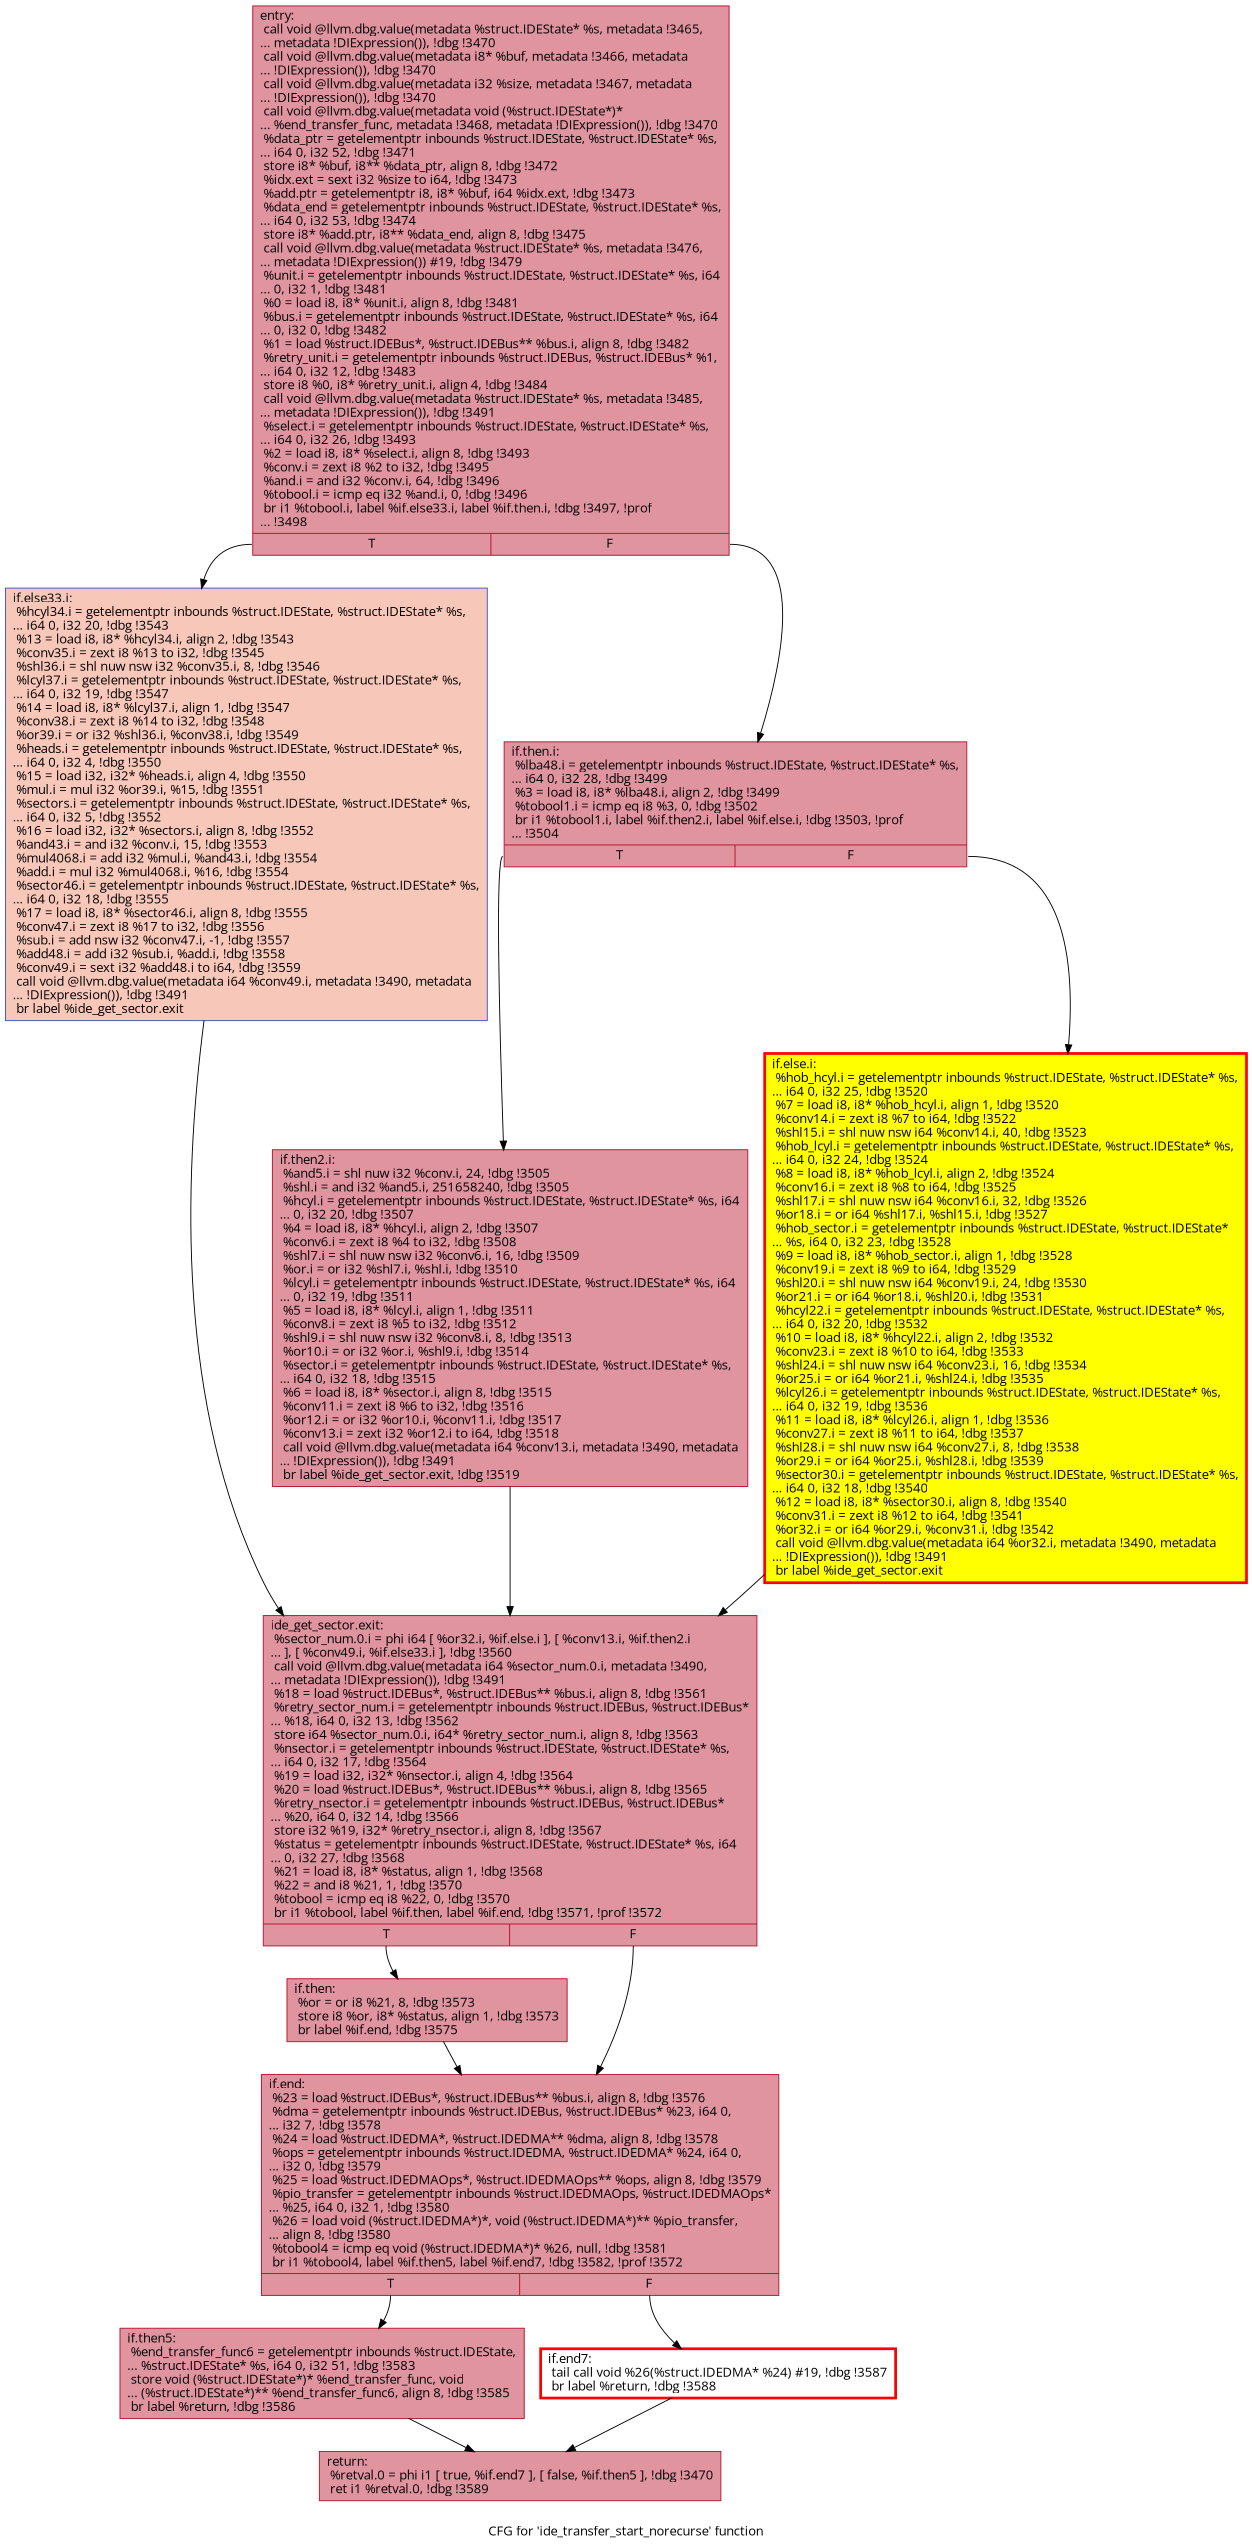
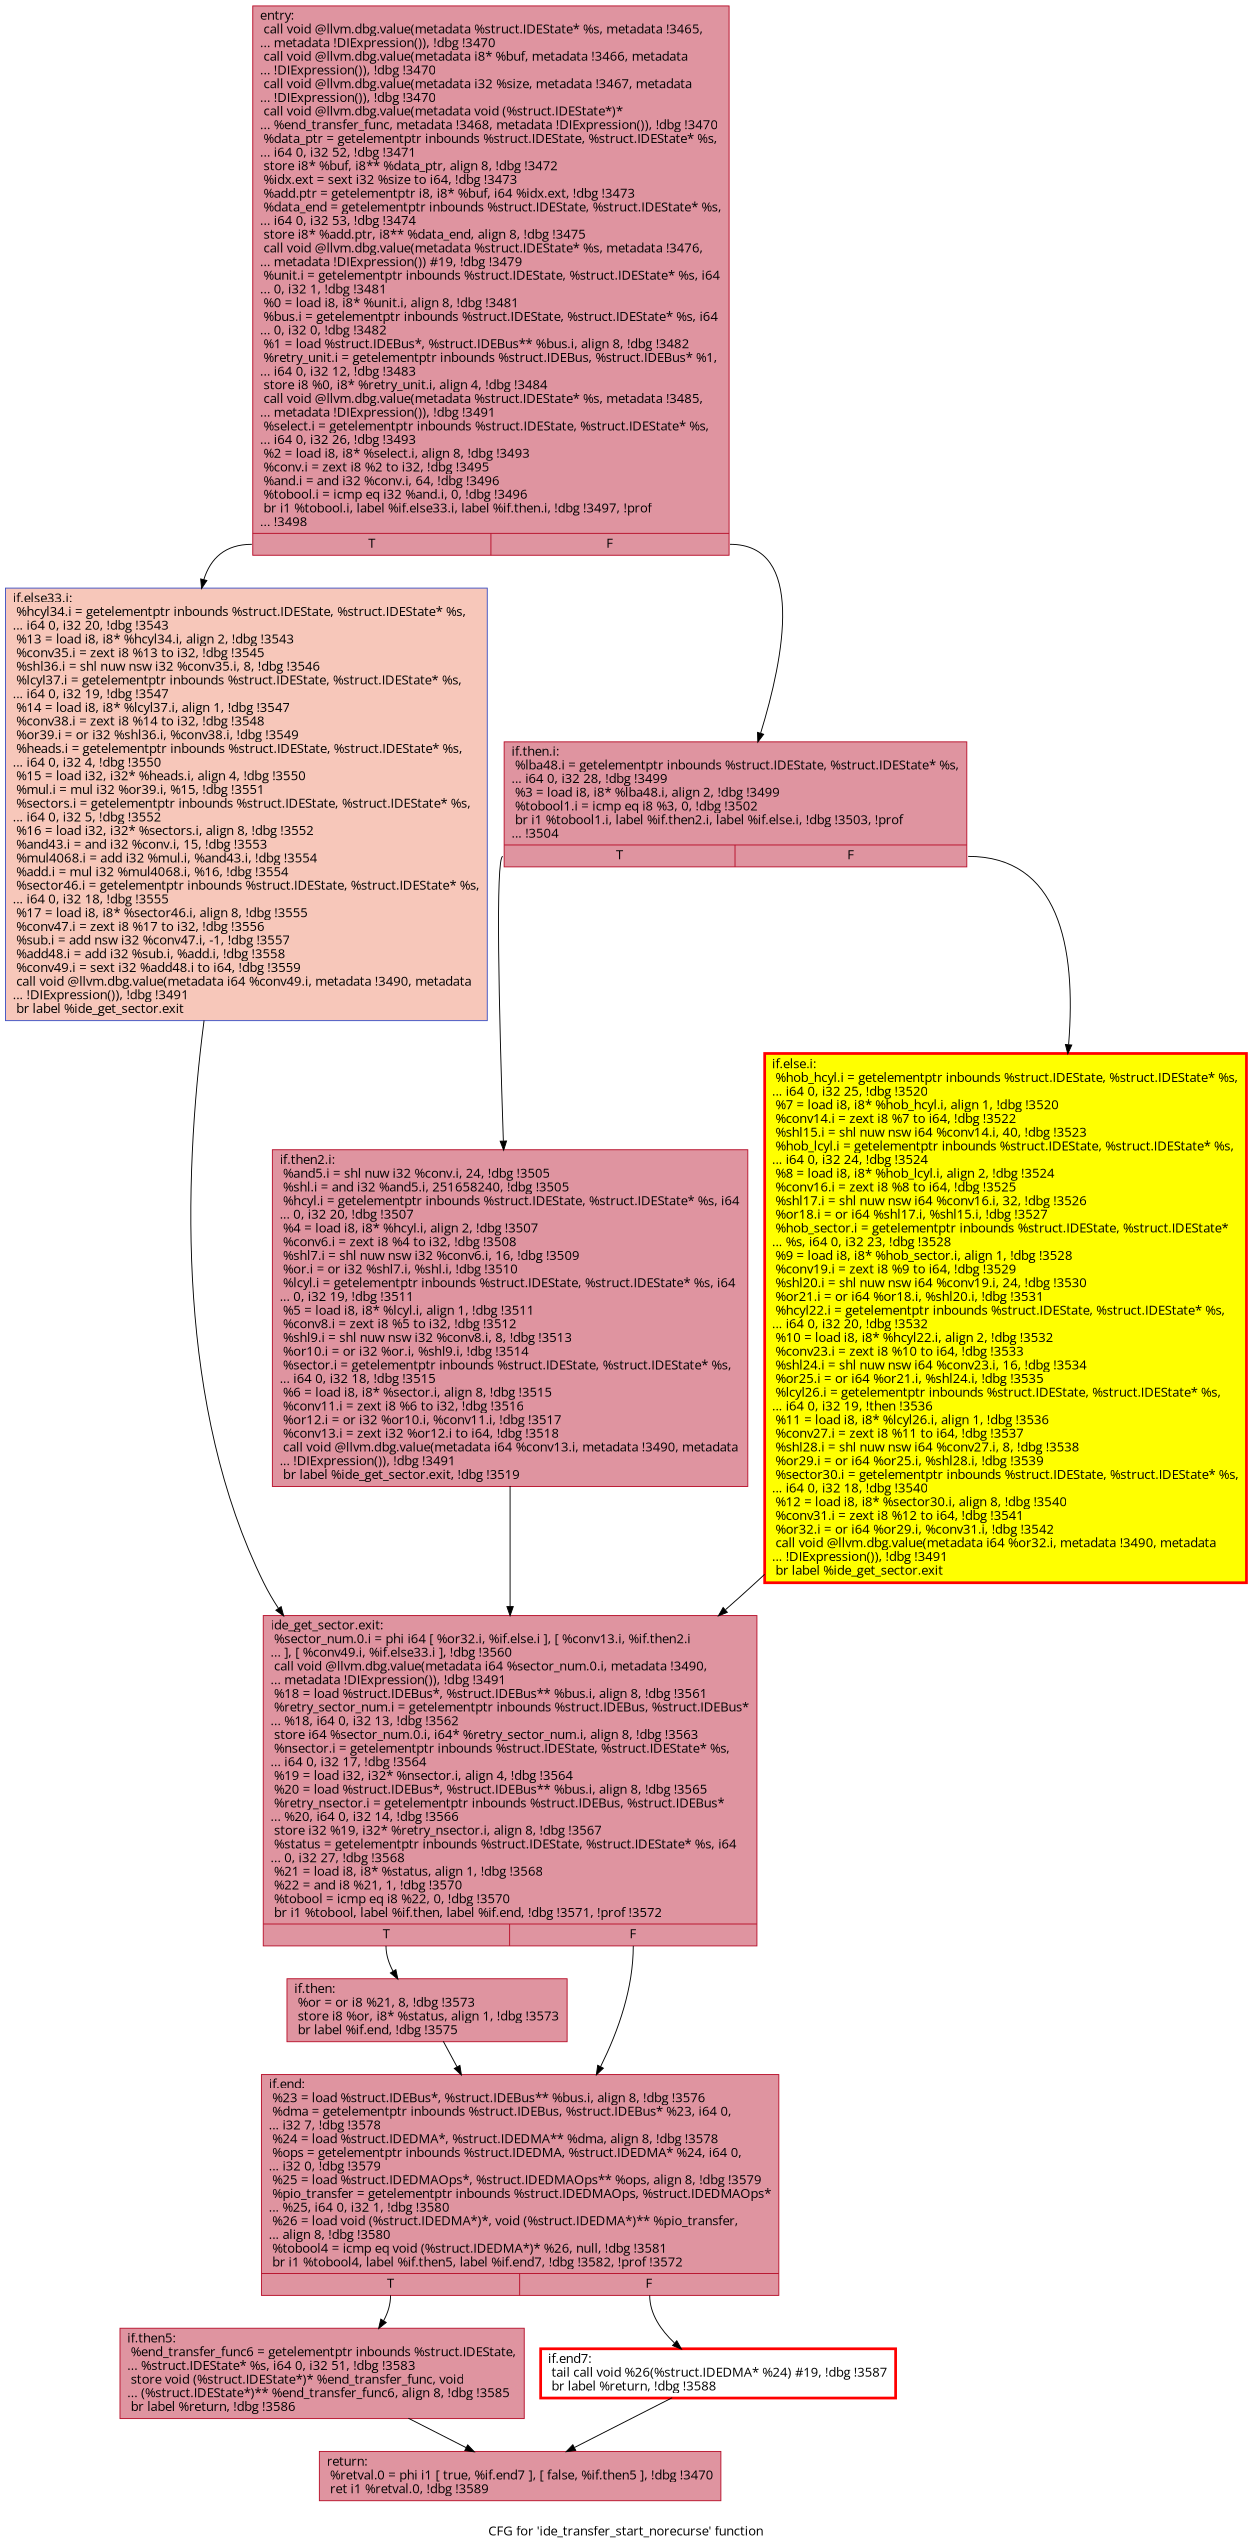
(850, 1407) -> (853, 1407)
